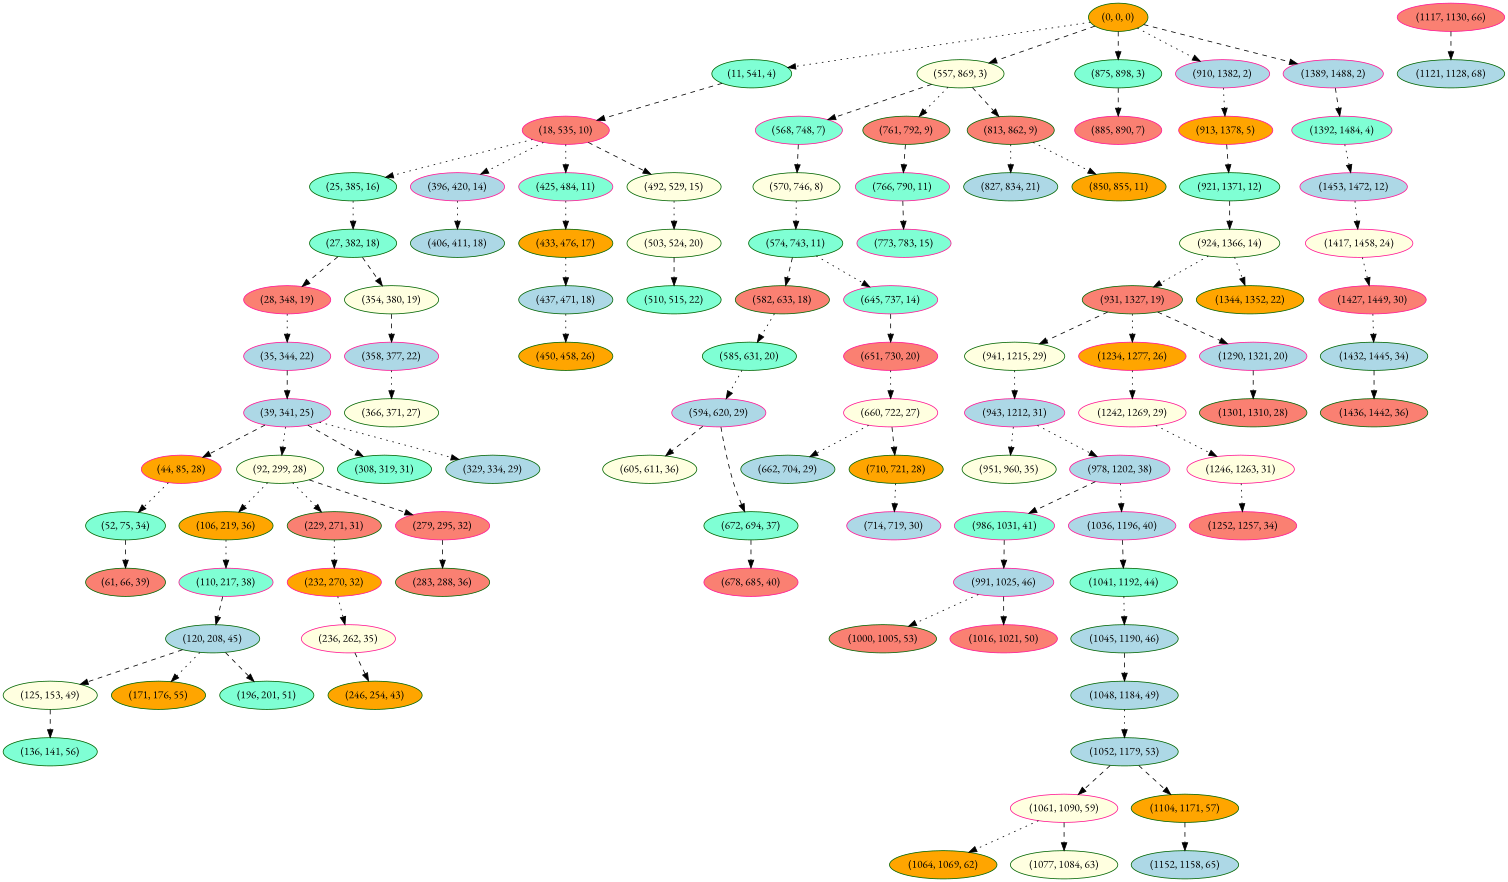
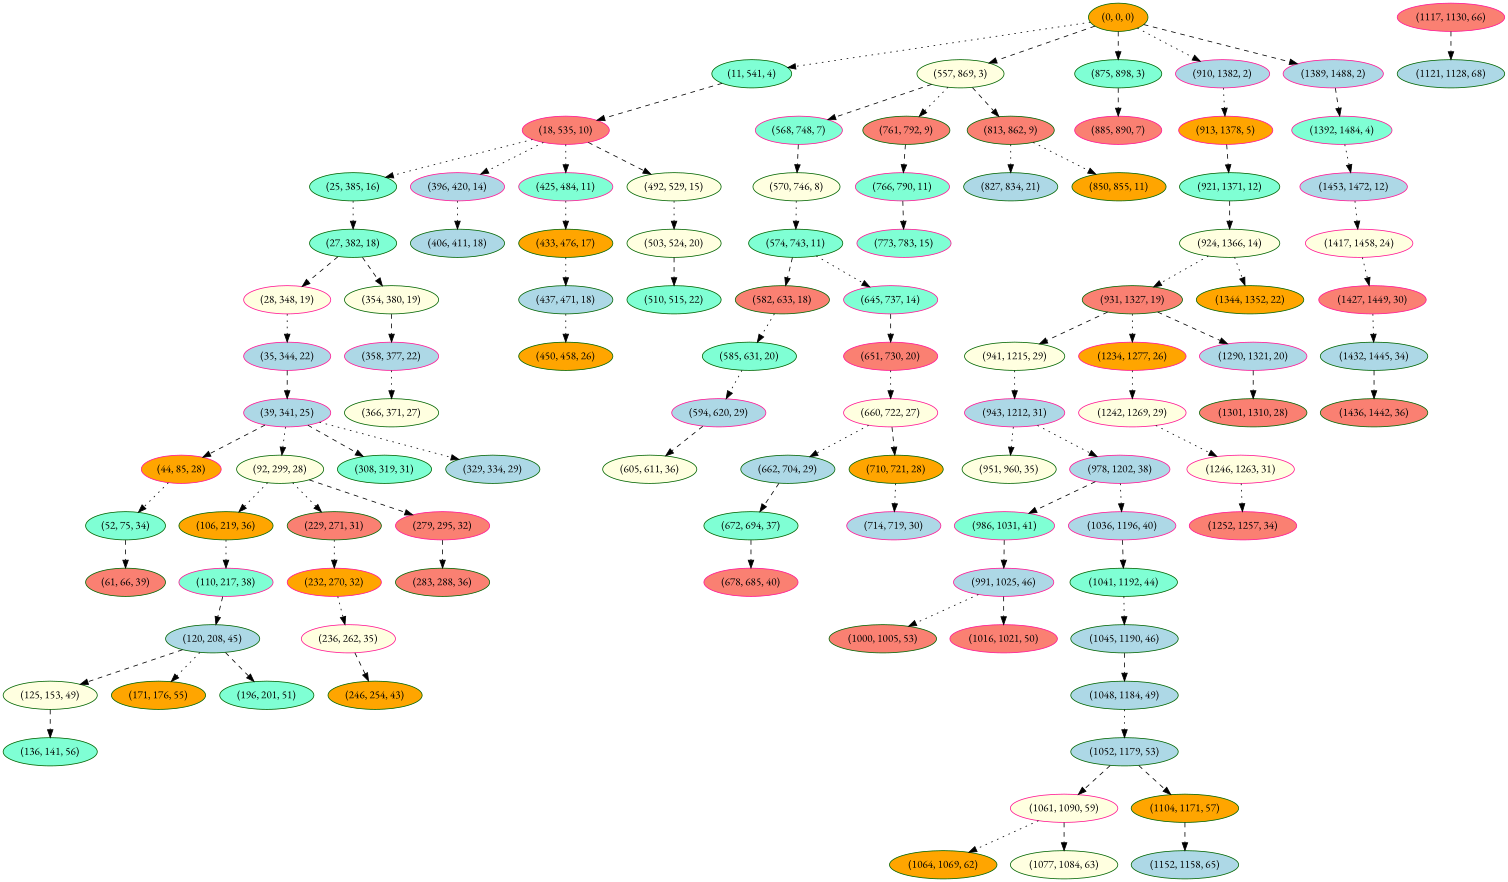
(287, 300) -> (287, 300)
(729, 466) -> (772, 494)
